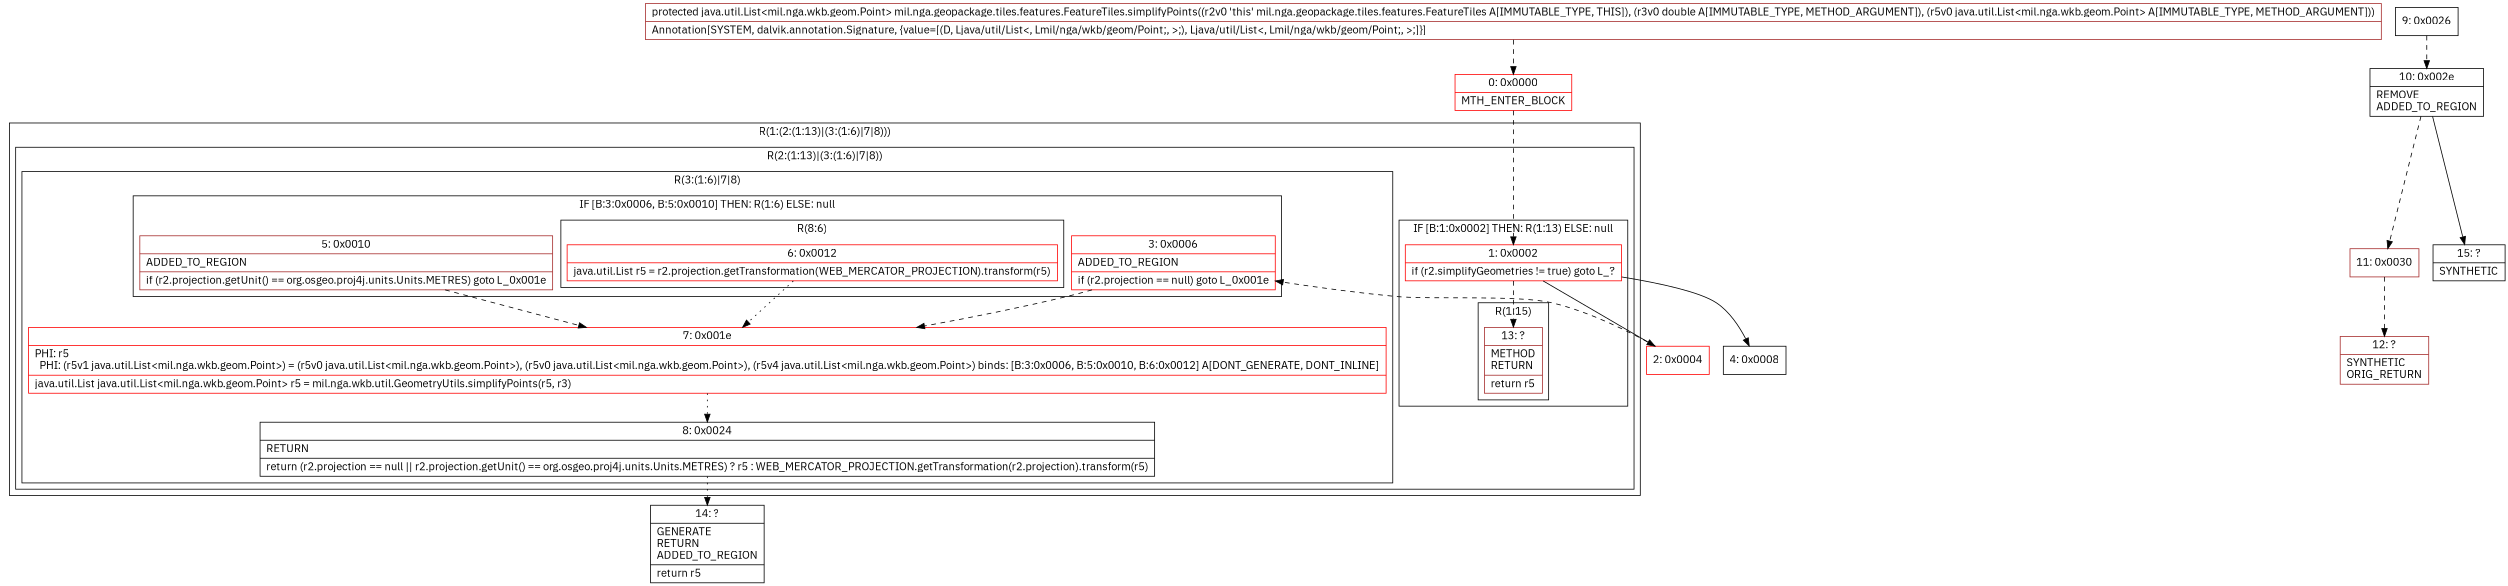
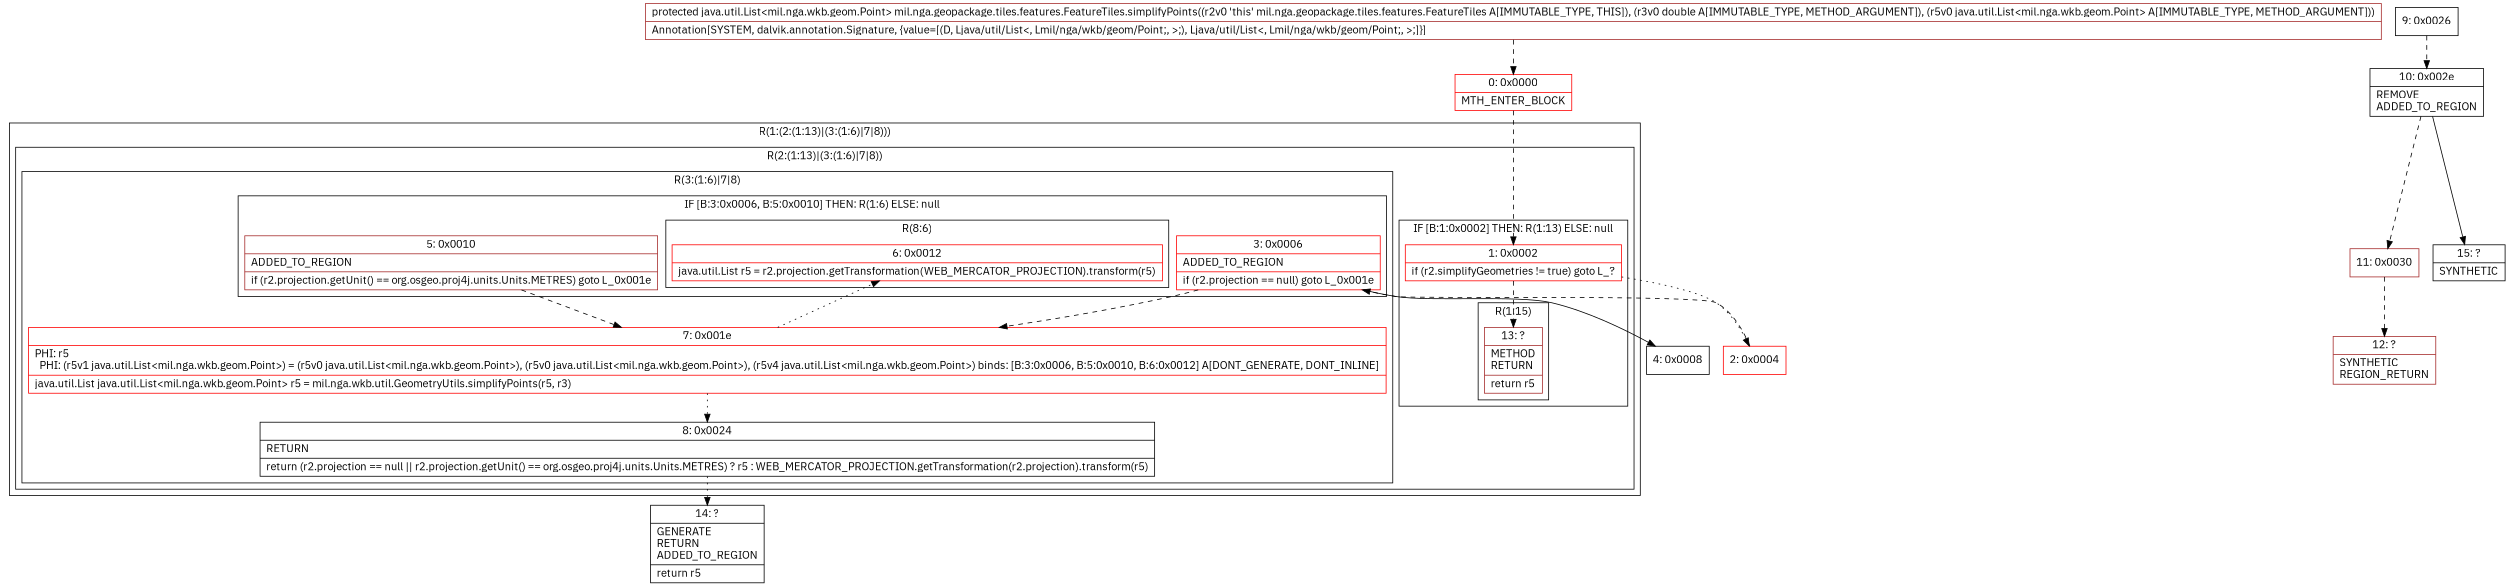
(1693, 293) -> (1553, 303)
(771, 301) -> (825, 306)
(1596, 312) -> (1693, 293)
(2384, 375) -> (2384, 375)
